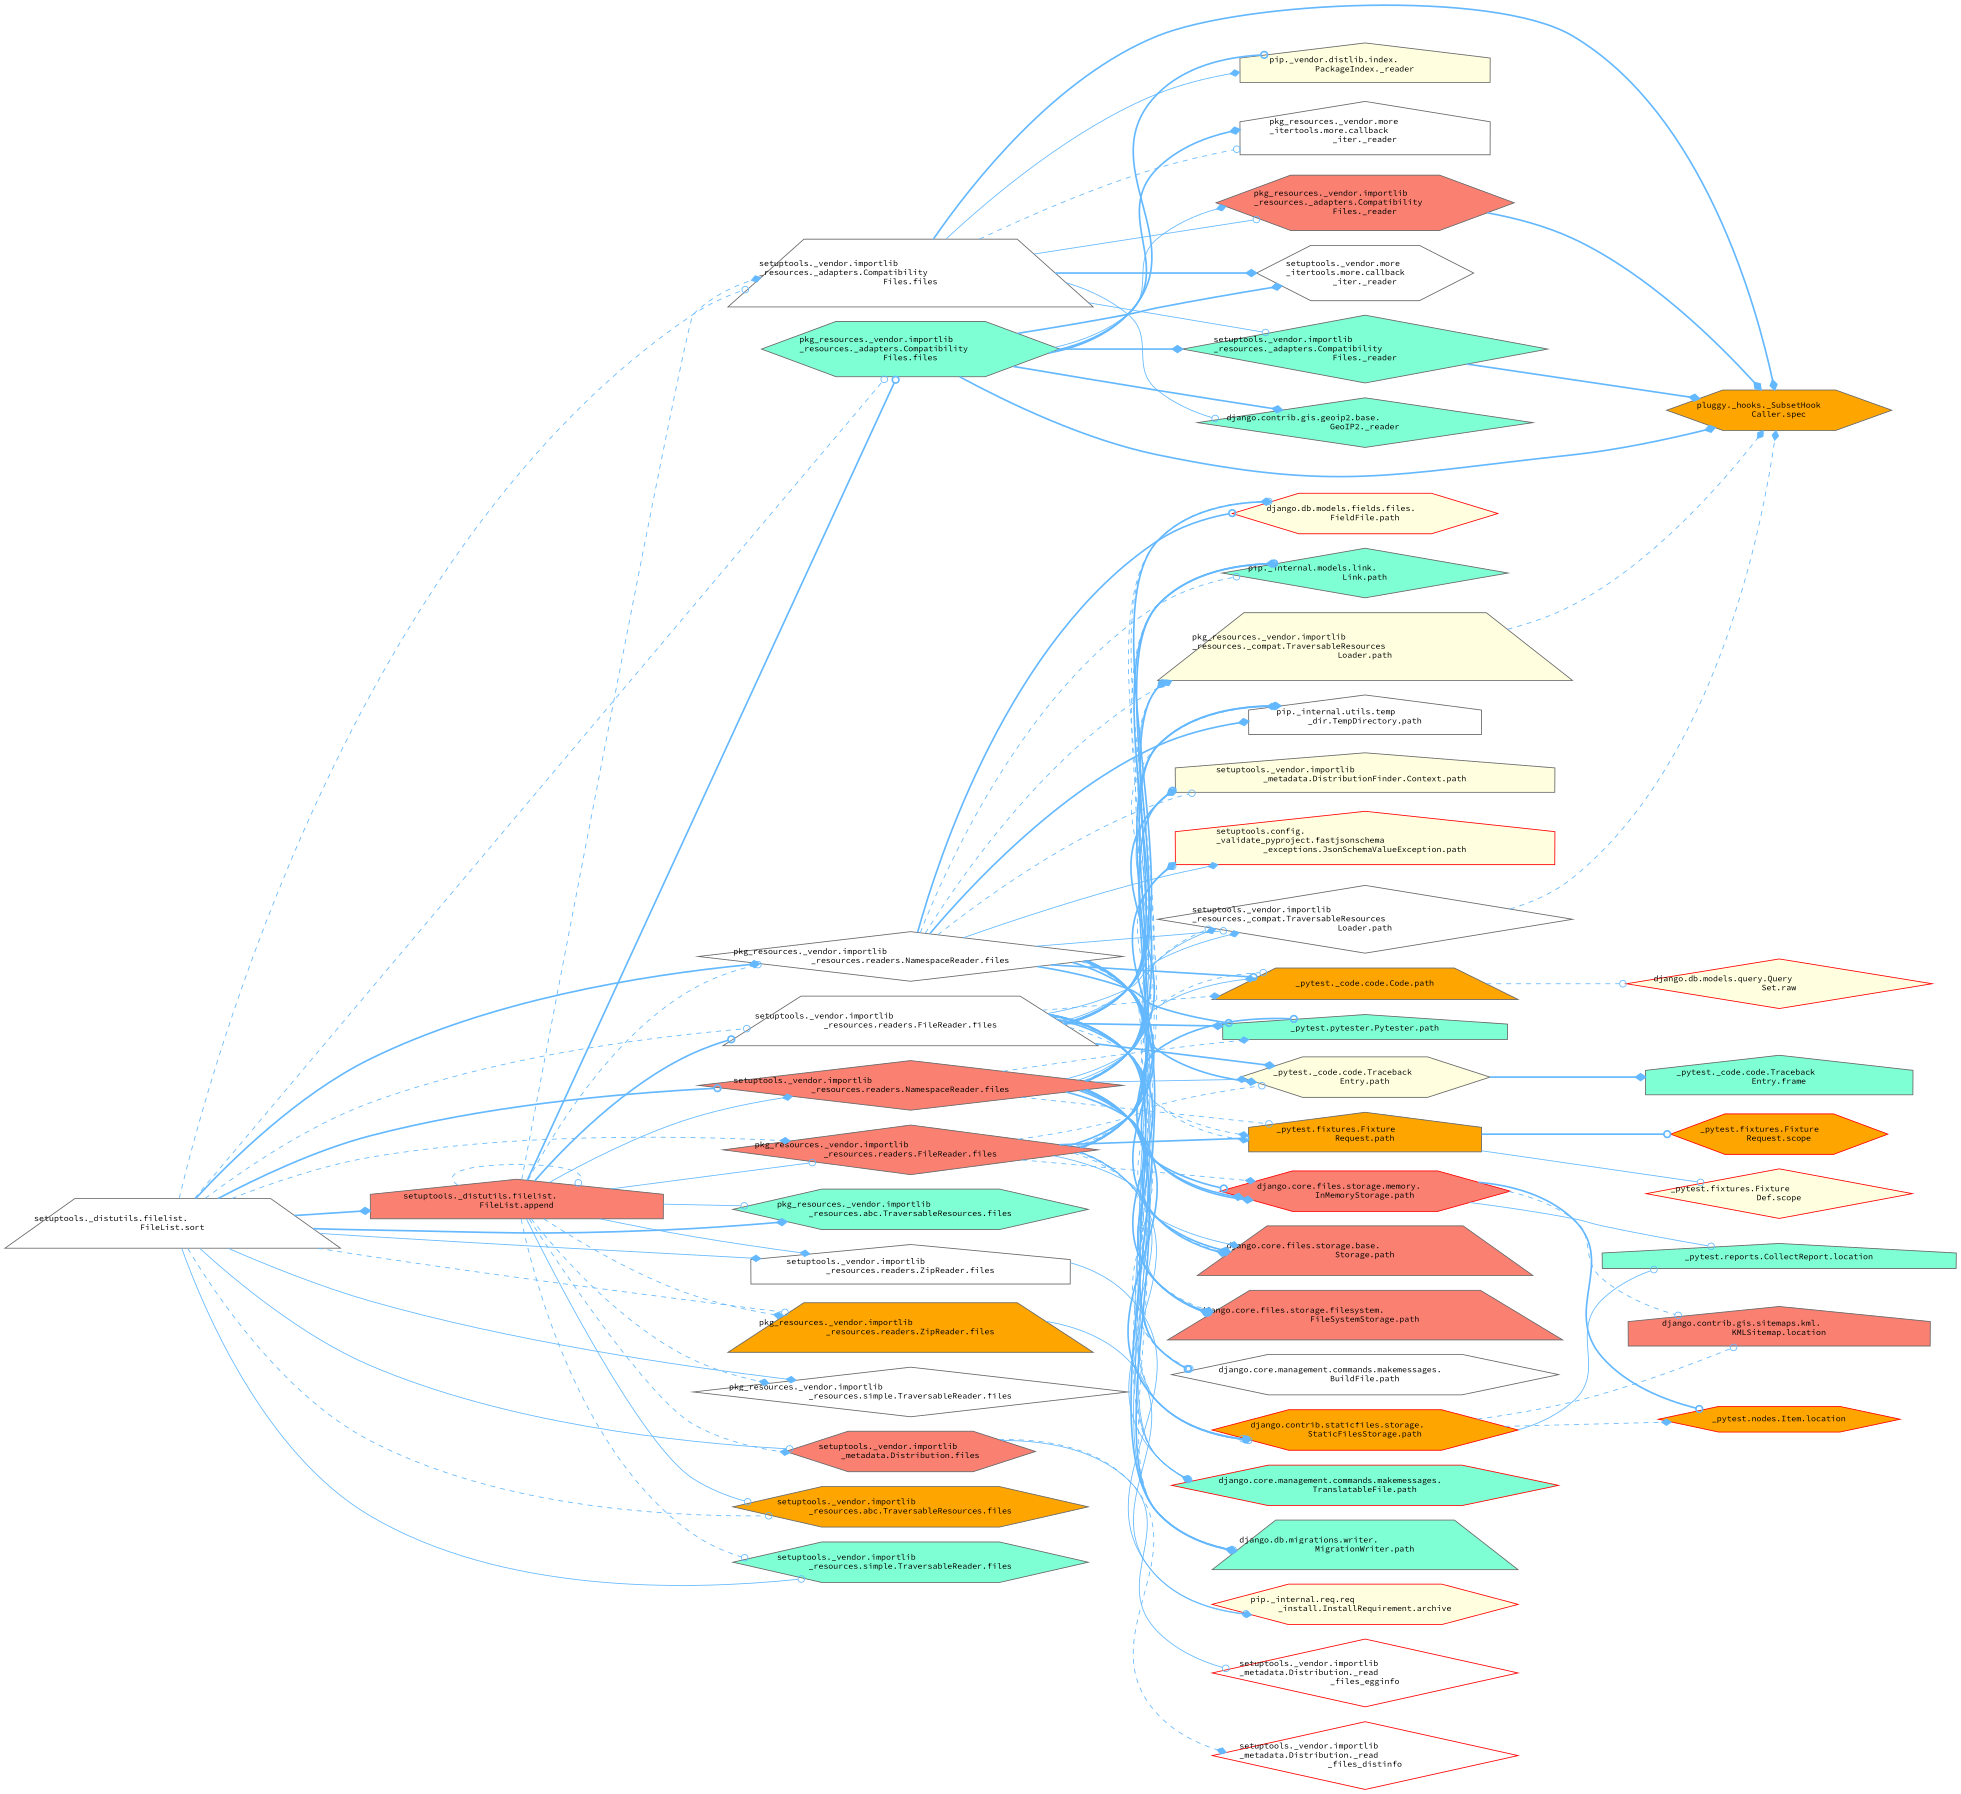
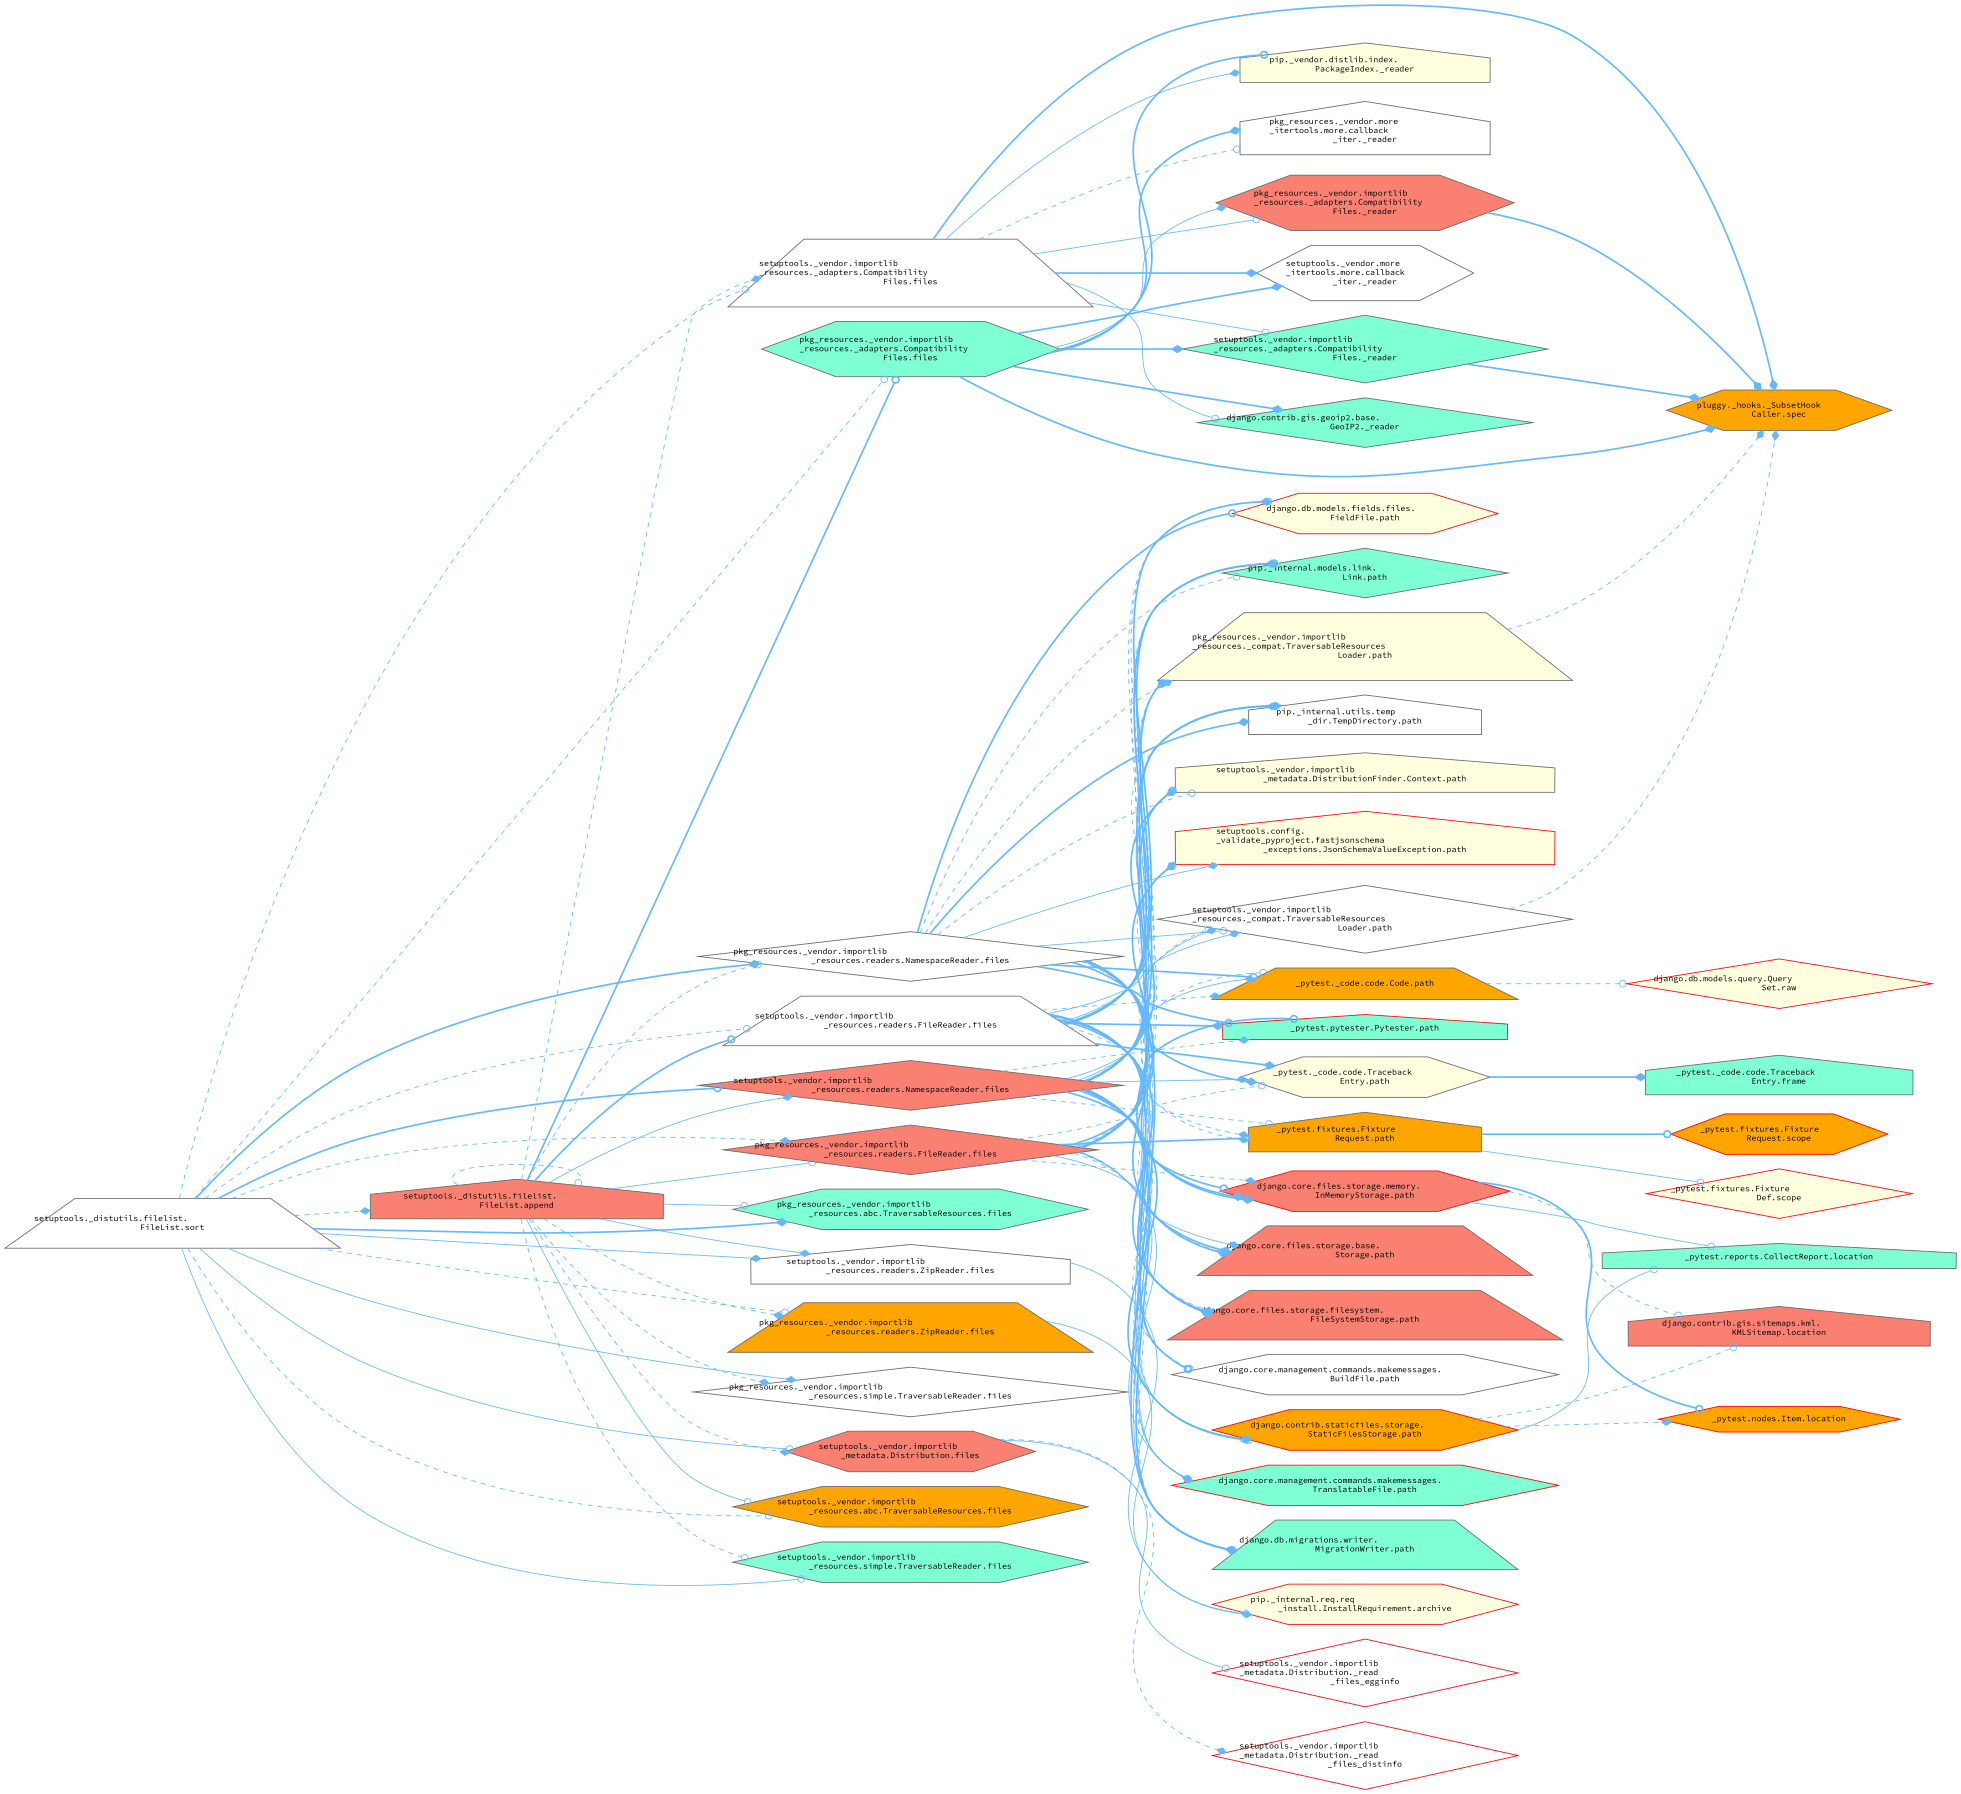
(1365, 1028) -> (1365, 1028)
(327, 1213) -> (327, 1213)
